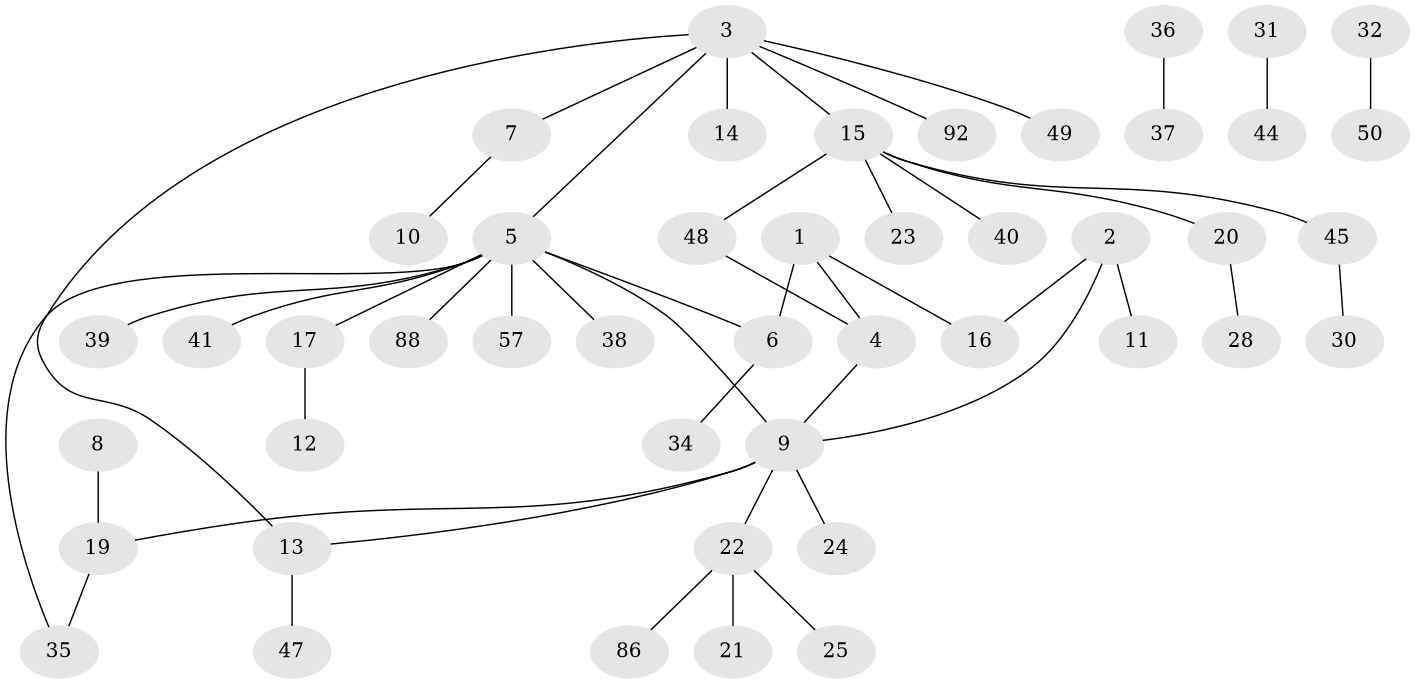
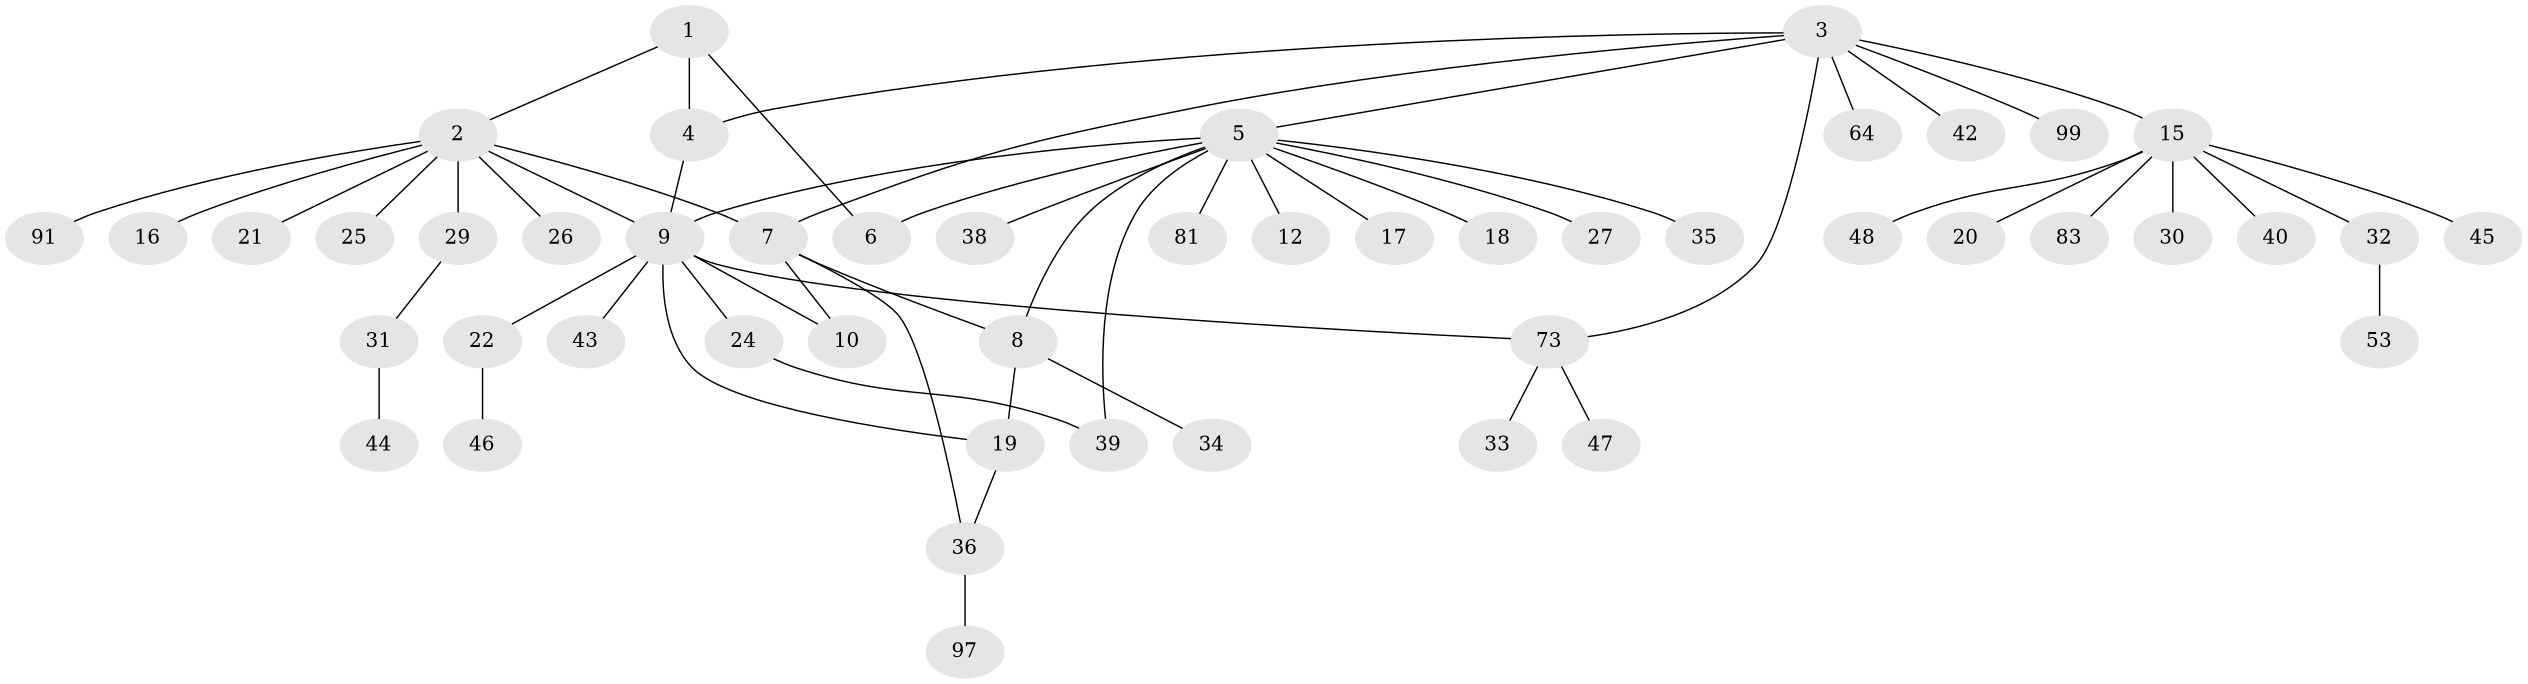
(727, 135) -> (1863, 135)
(957, 135) -> (1966, 135)
(1060, 135) -> (2069, 135)
(1164, 135) -> (965, 652)
(1371, 135) -> (2380, 342)
none -> (618, 179)
none -> (2276, 187)
none -> (1093, 209)
none -> (458, 238)
none -> (562, 238)
(904, 238) -> (2069, 238)
(778, 285) -> (1251, 53)
none -> (756, 290)
(890, 290) -> (574, 83)
(1341, 290) -> (2173, 187)
none -> (924, 306)
(202, 342) -> (1188, 238)
(408, 342) -> (1498, 238)
(512, 342) -> (1601, 238)
none -> (586, 342)
(1138, 342) -> (45, 238)
(1241, 342) -> none
none -> (920, 361)
none -> (918, 393)
(305, 394) -> (1265, 187)
(727, 394) -> (1115, 394)
none -> (1498, 445)
(292, 549) -> (1550, 342)
(79, 600) -> (985, 497)
(733, 600) -> (355, 187)
(785, 600) -> (407, 187)
(630, 652) -> (483, 445)
